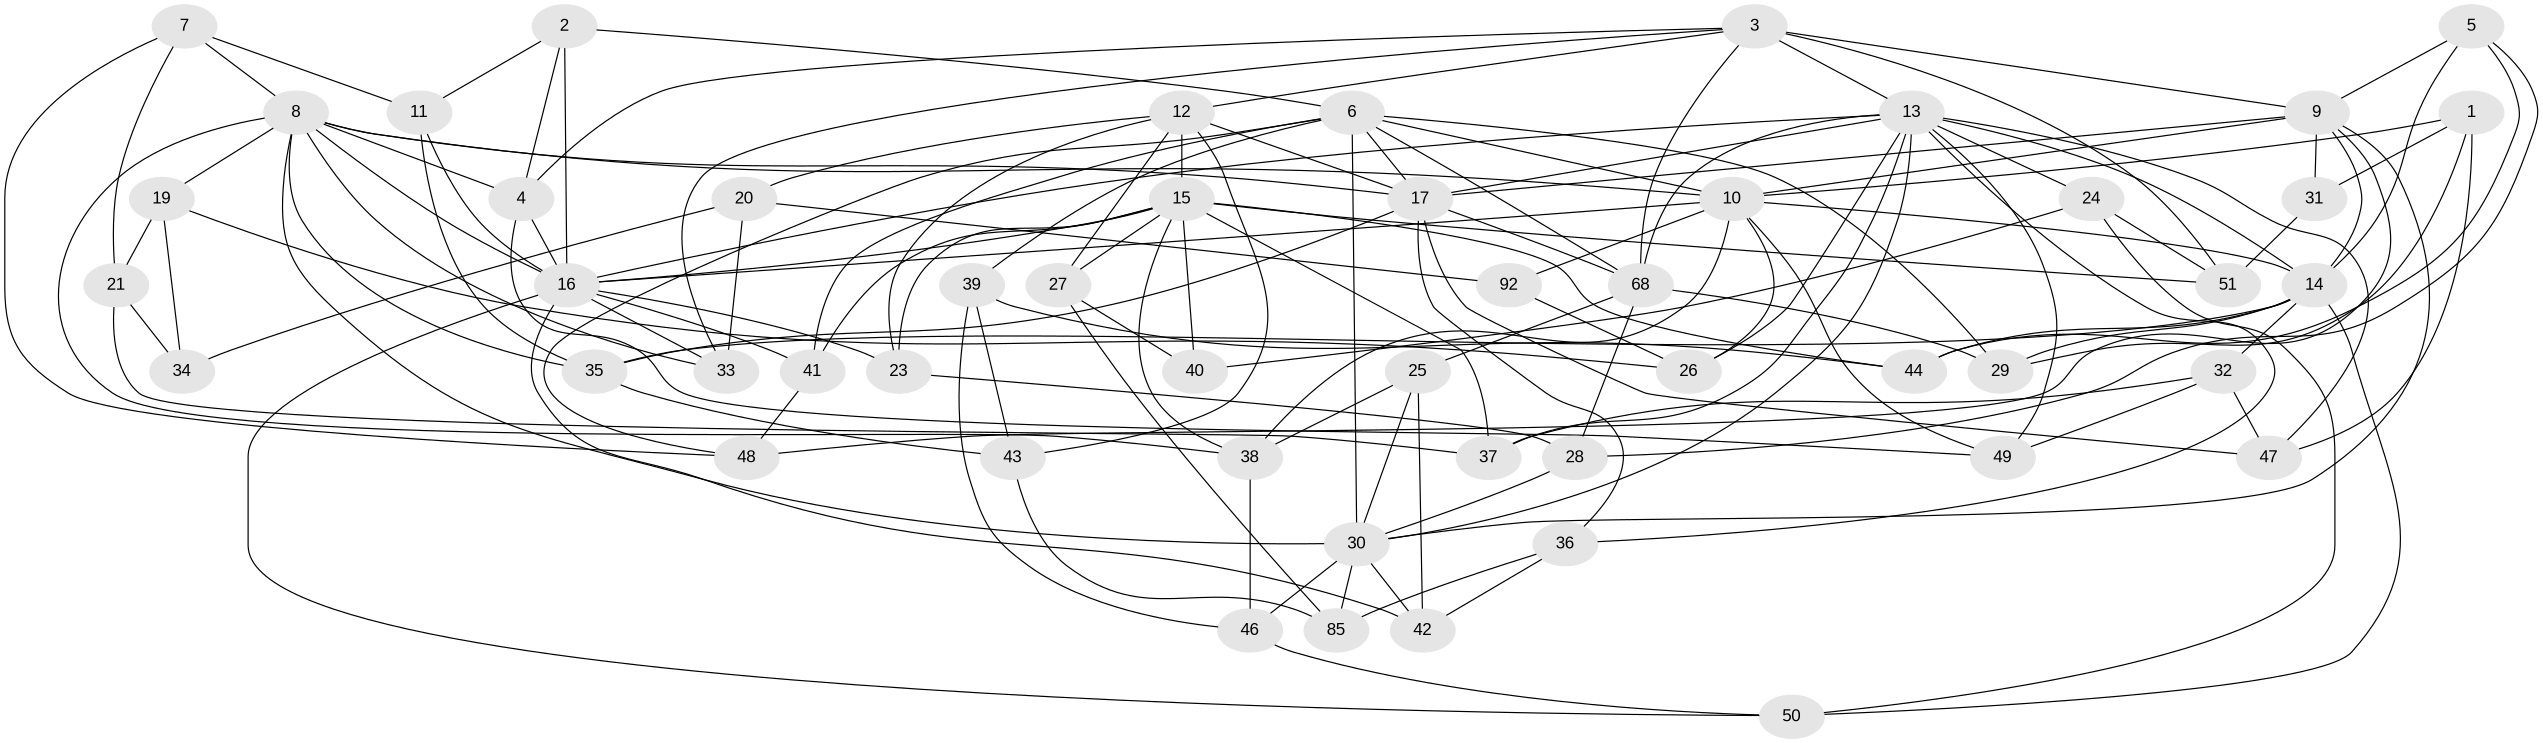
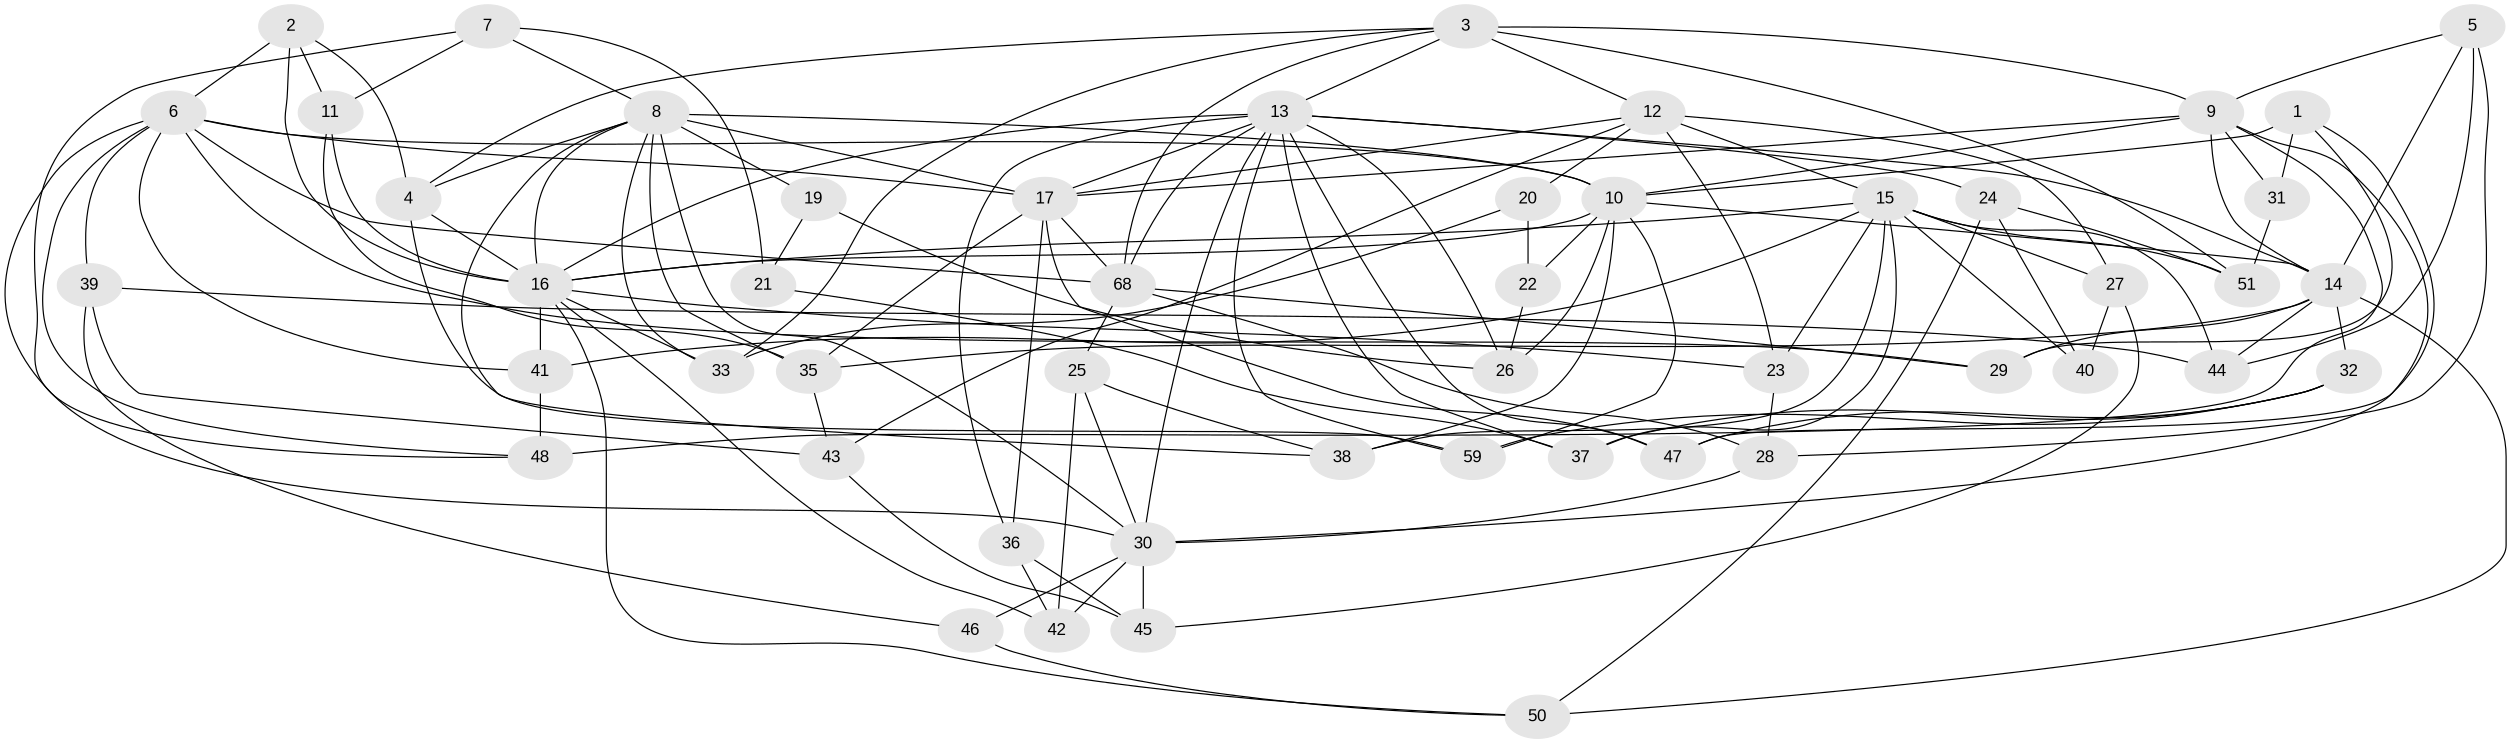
(1509, 285) -> (1528, 285)
(182, 372) -> none
(2003, 458) -> (1473, 458)
(1250, 554) -> none
(1336, 630) -> (1143, 630)
